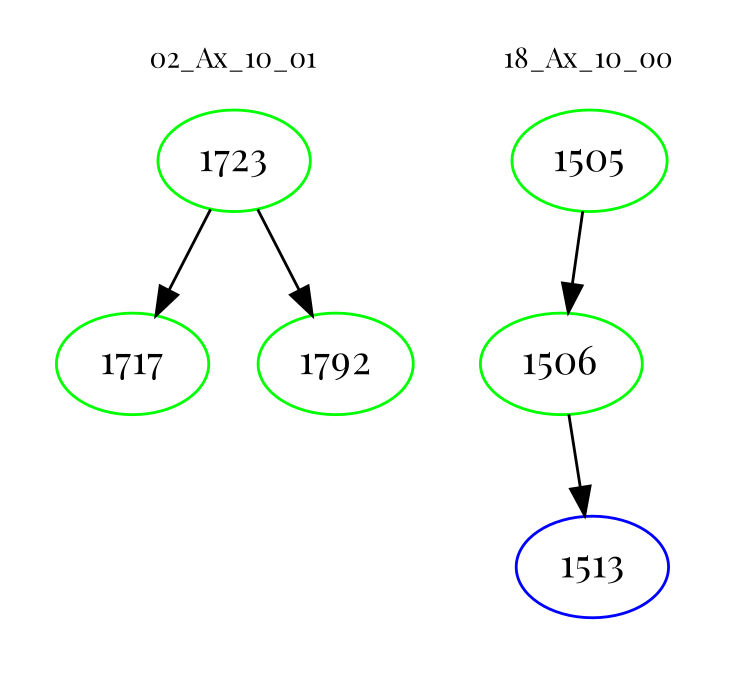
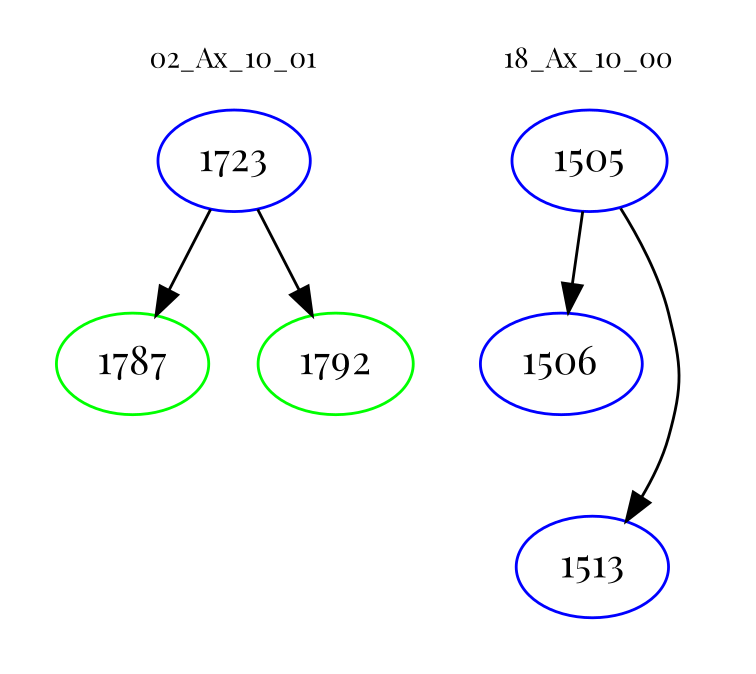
(234, 161) -> (234, 161)
(590, 161) -> (590, 161)
(133, 364) -> (133, 364)
(561, 364) -> (561, 364)
(575, 451) -> (677, 351)
